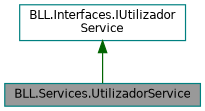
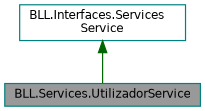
(103, 23) -> (103, 23)
